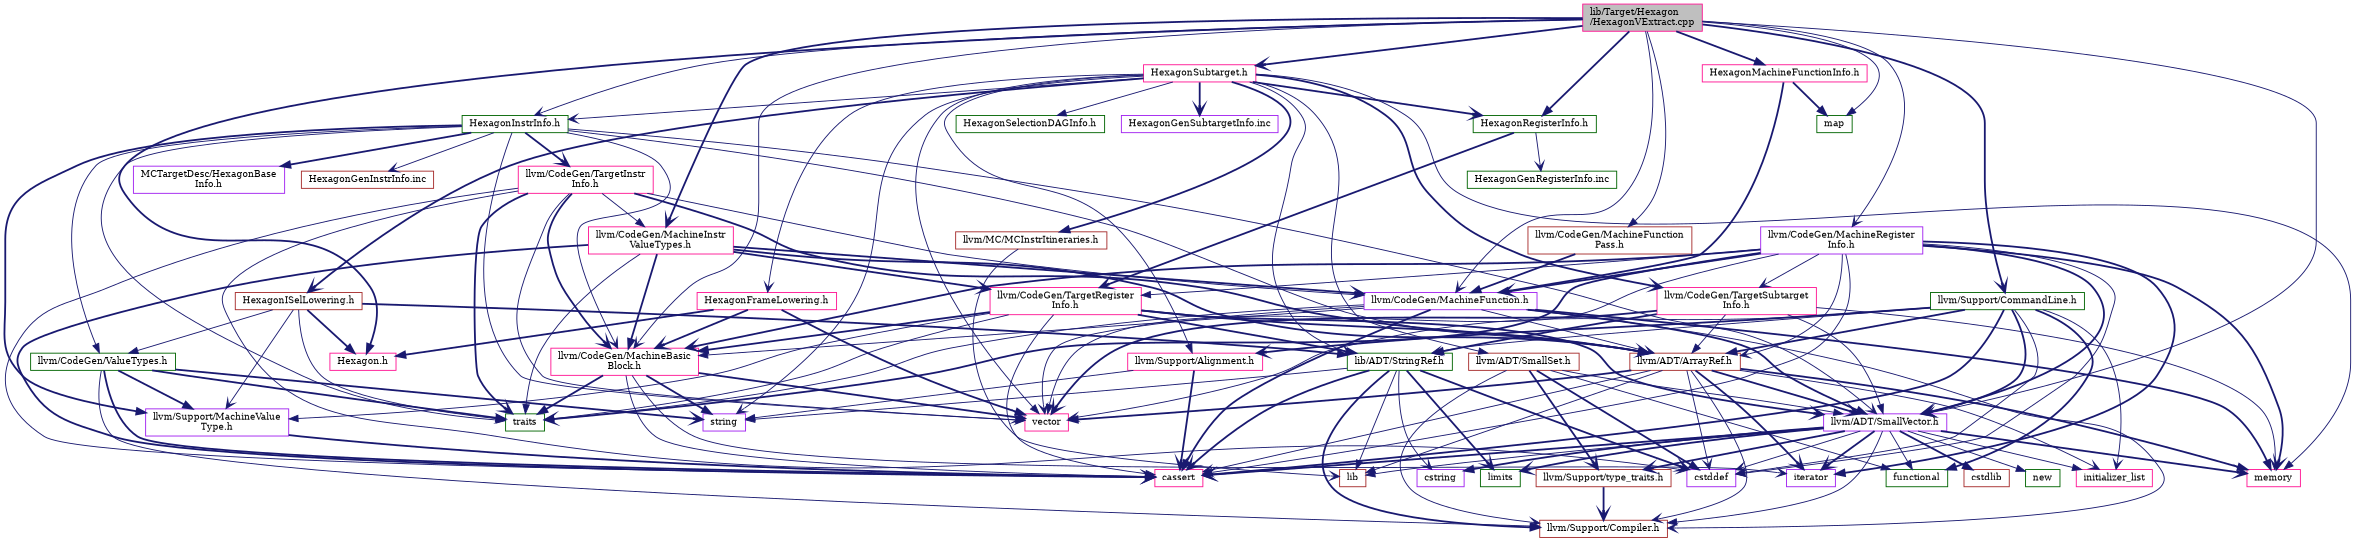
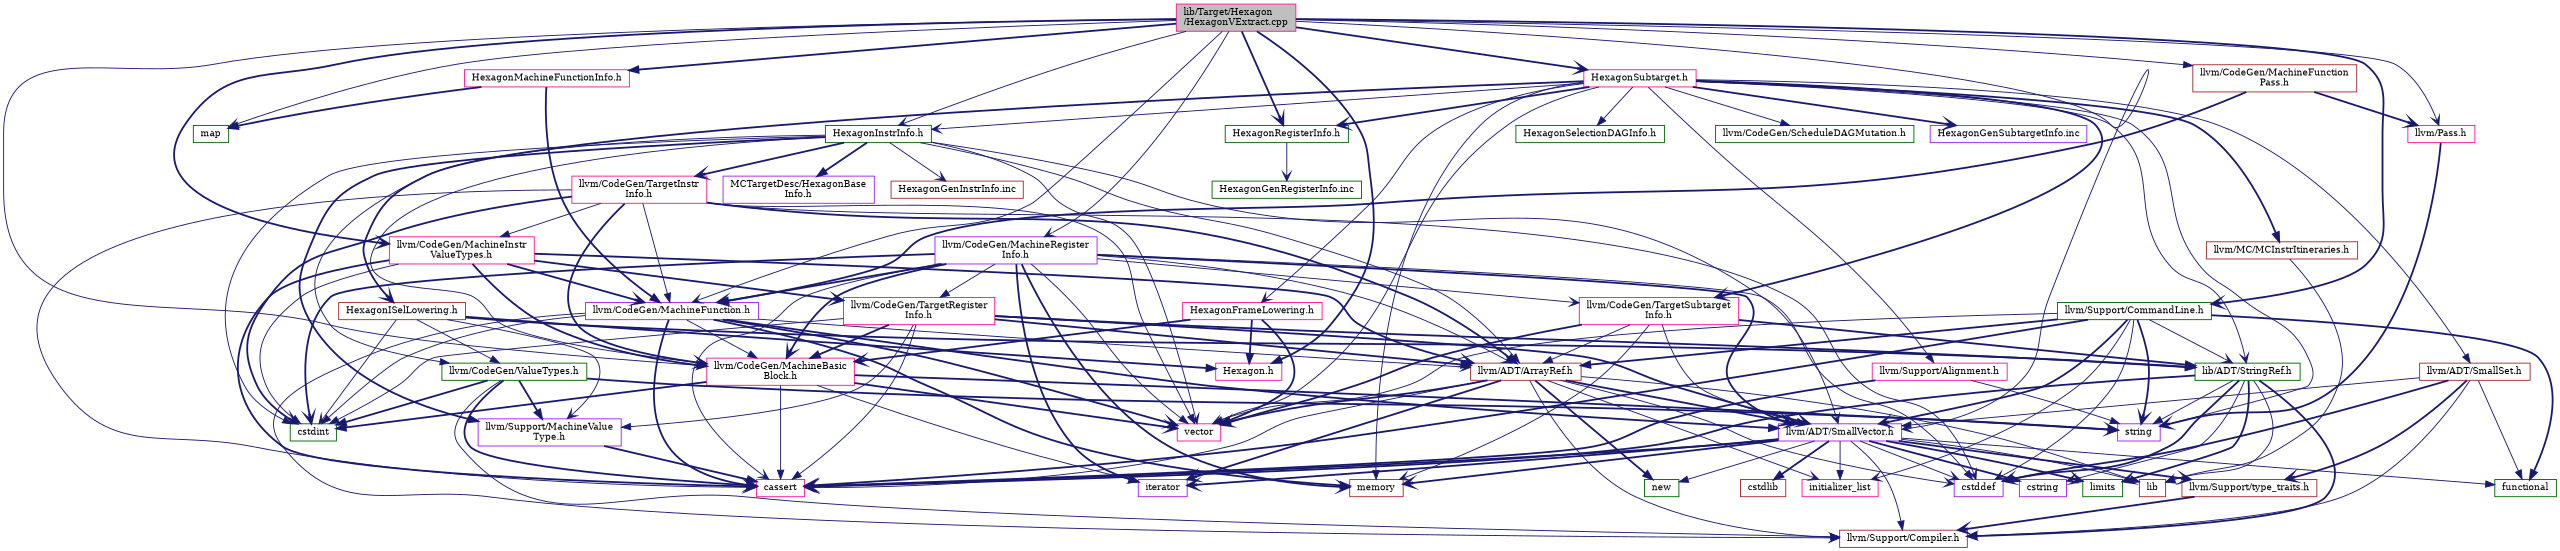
(1873, 62) -> (703, 42)
(1589, 70) -> (1261, 74)
none -> (1815, 134)
none -> (2441, 134)
(1311, 208) -> none
(1178, 321) -> (947, 363)
(1615, 327) -> (2149, 372)
(1954, 399) -> (1590, 427)
(525, 422) -> (313, 432)
(2274, 478) -> (1376, 488)
